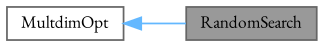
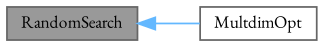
(164, 23) -> (178, 23)
